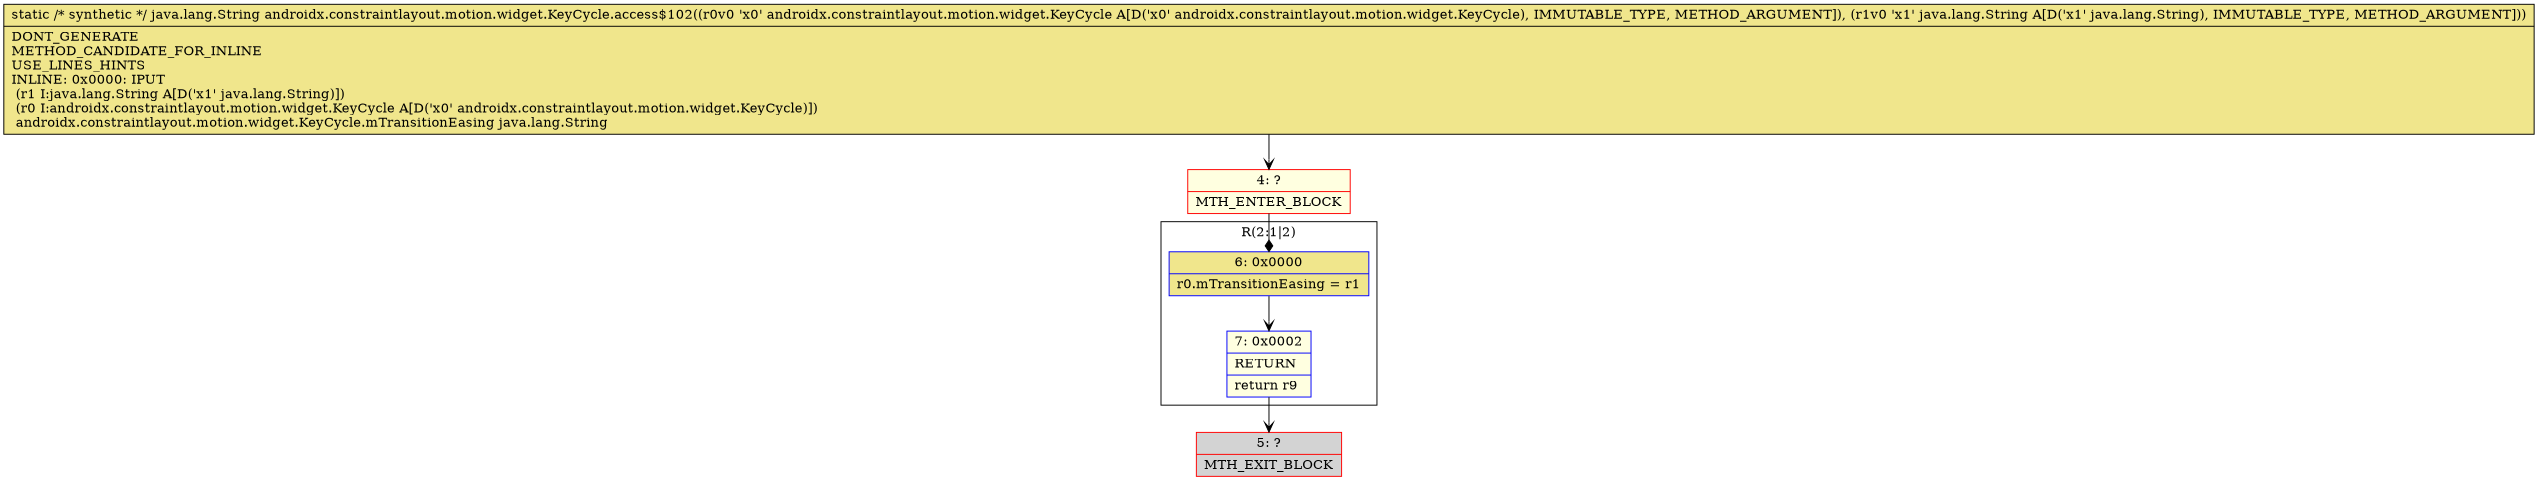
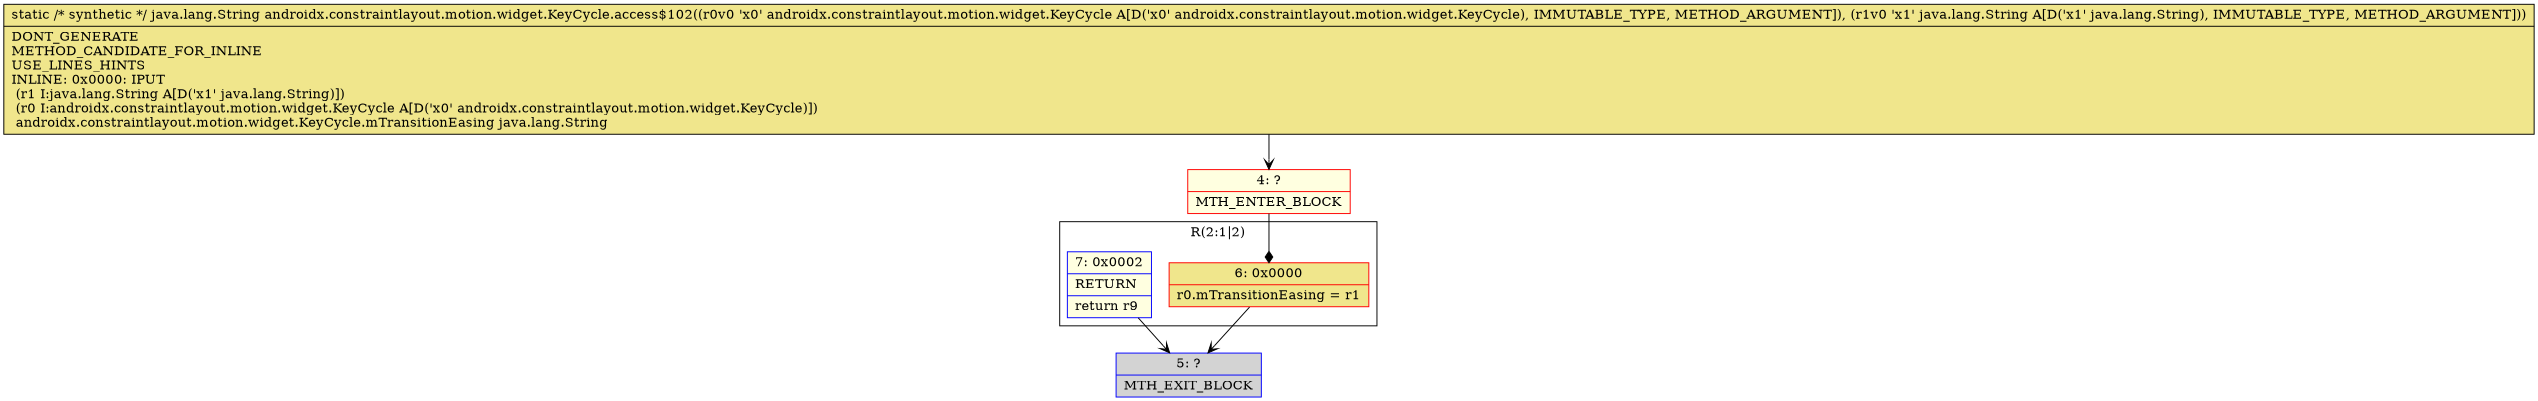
(1269, 274) -> (1269, 285)
(1269, 309) -> (1227, 332)
(1269, 454) -> (1189, 375)
